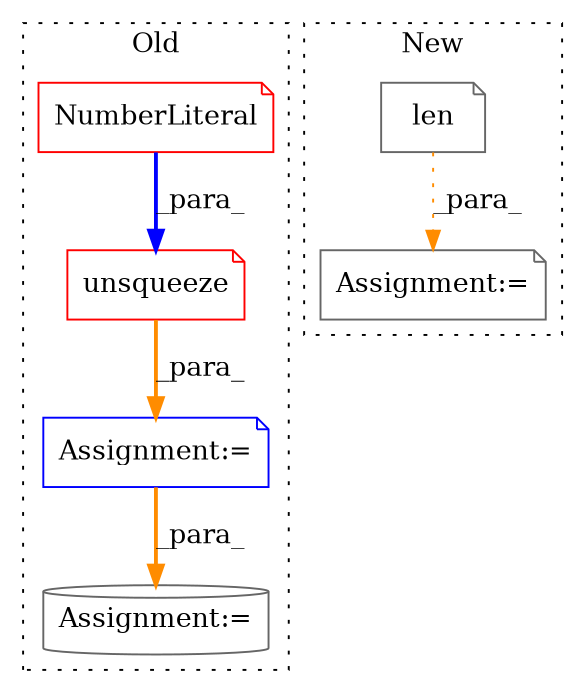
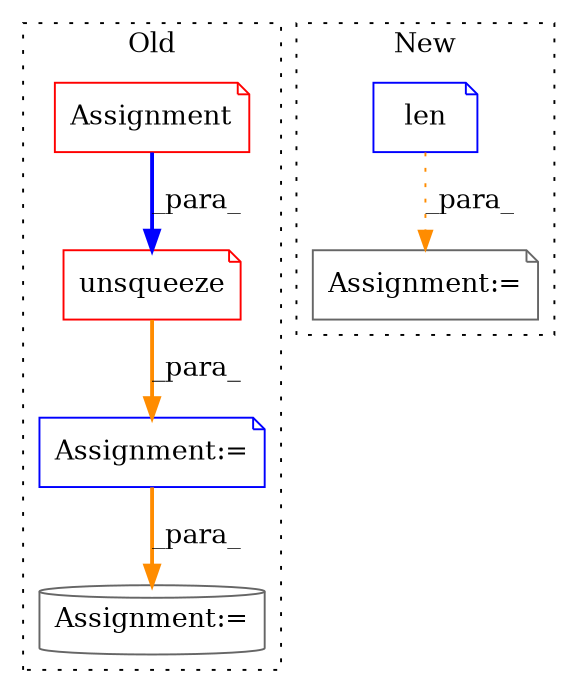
(156, 117) -> (152, 117)
(433, 117) -> (425, 117)
